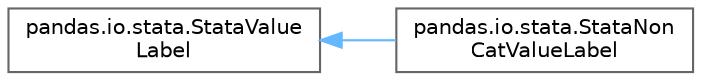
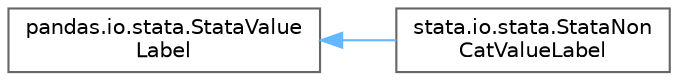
(545, 40) -> (533, 40)
